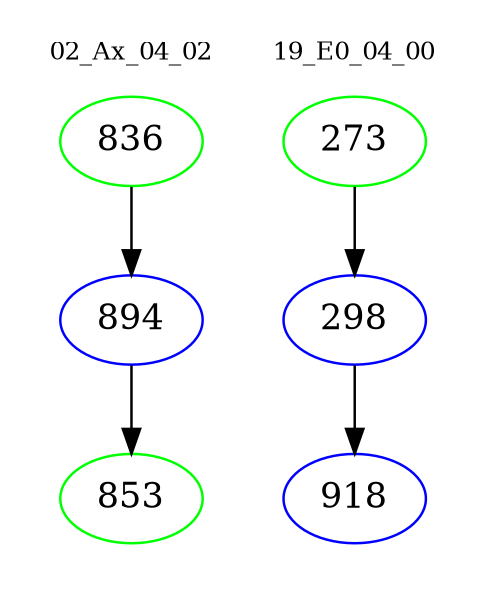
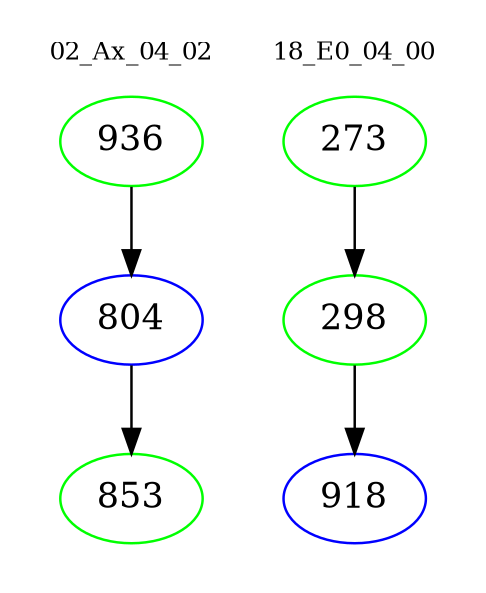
(355, 53) -> (355, 53)
(131, 141) -> (131, 141)
(131, 320) -> (131, 320)
(355, 320) -> (355, 320)
